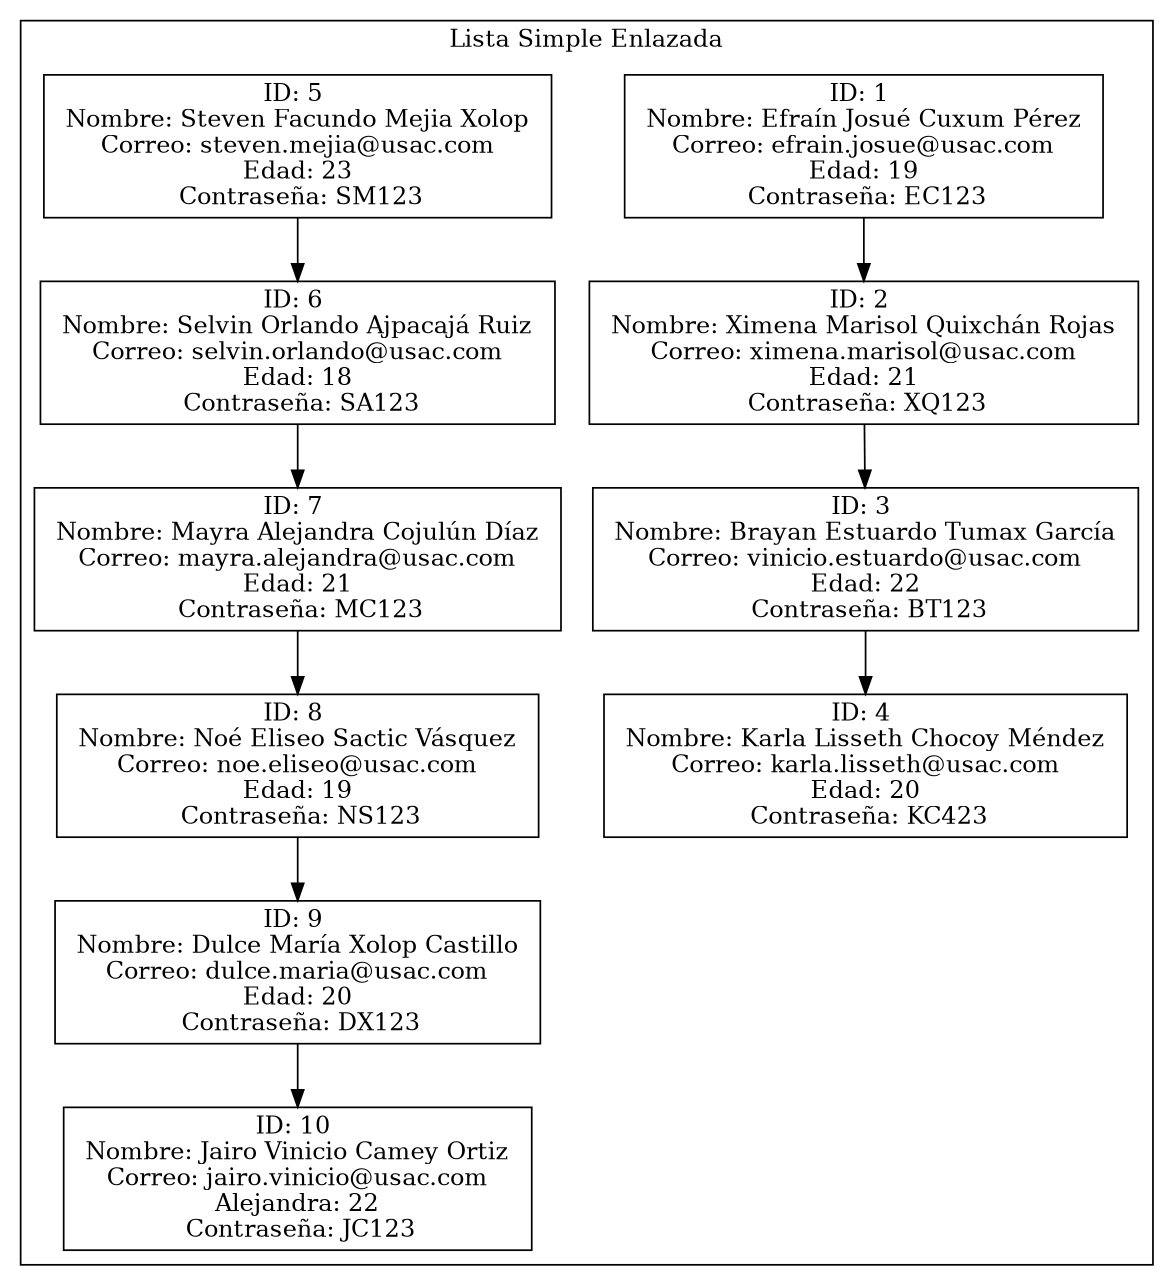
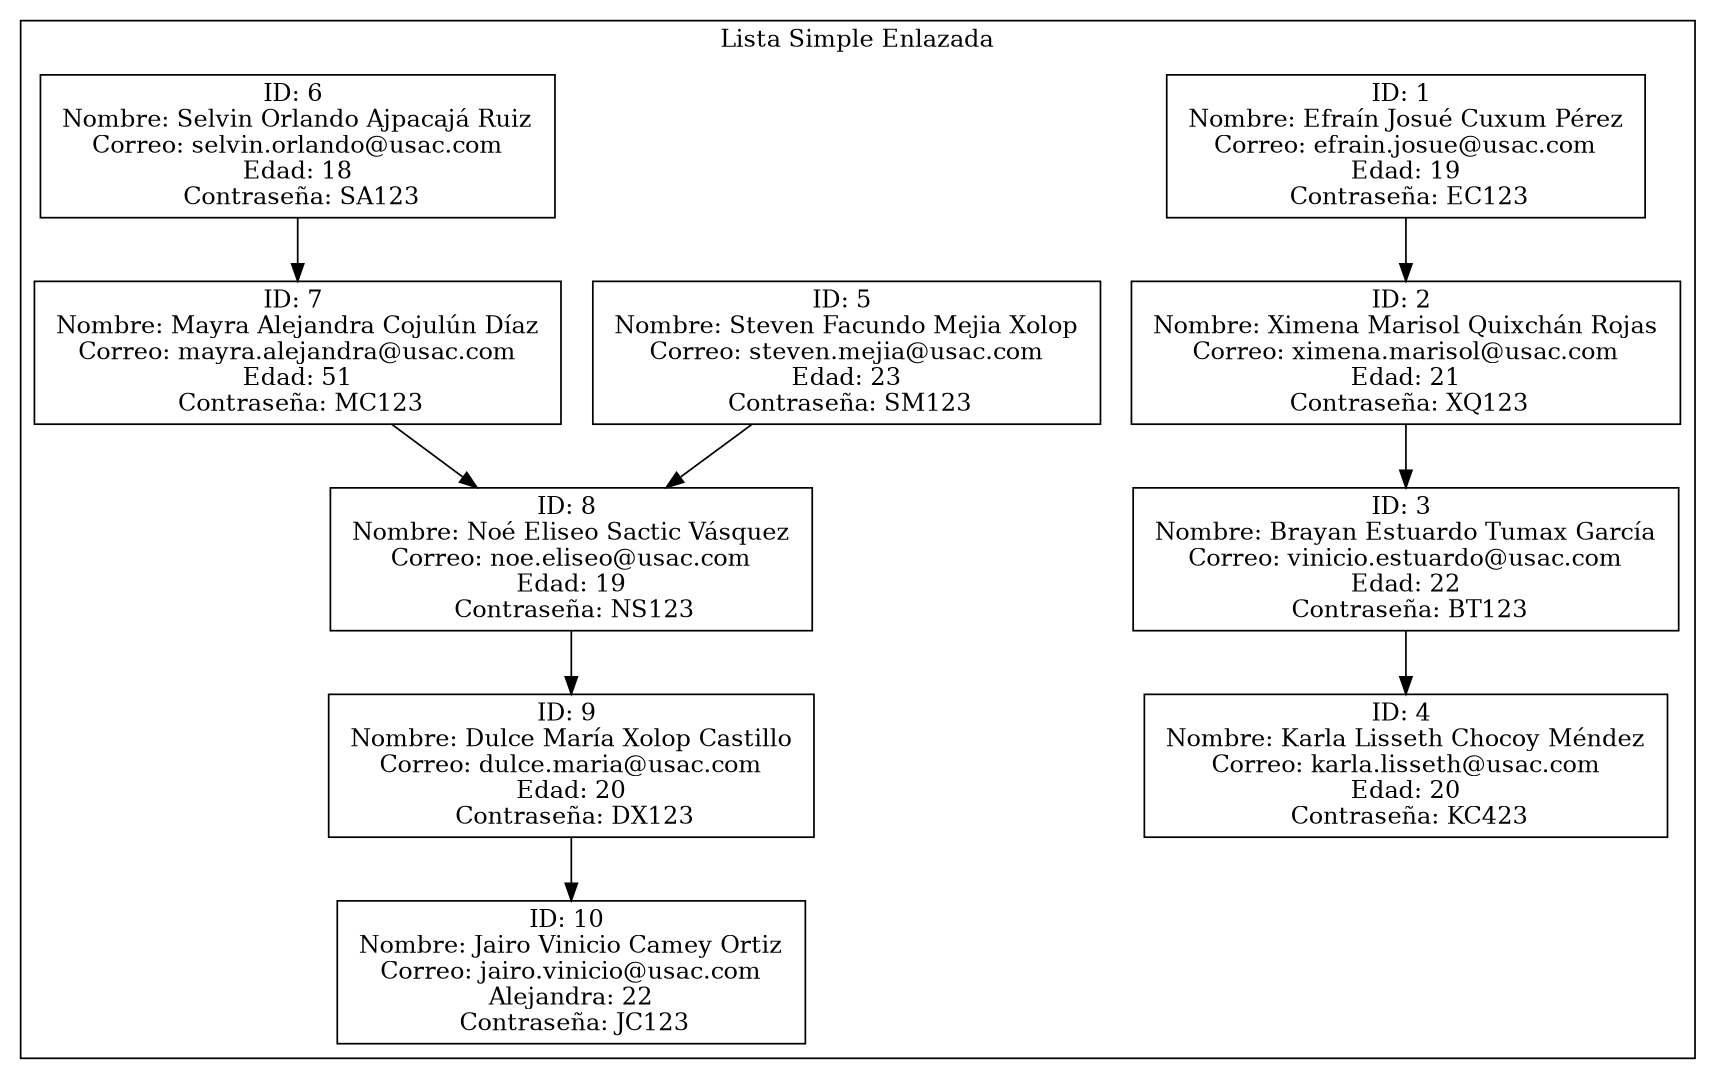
(298, 241) -> (716, 451)
(298, 584) -> (298, 378)
